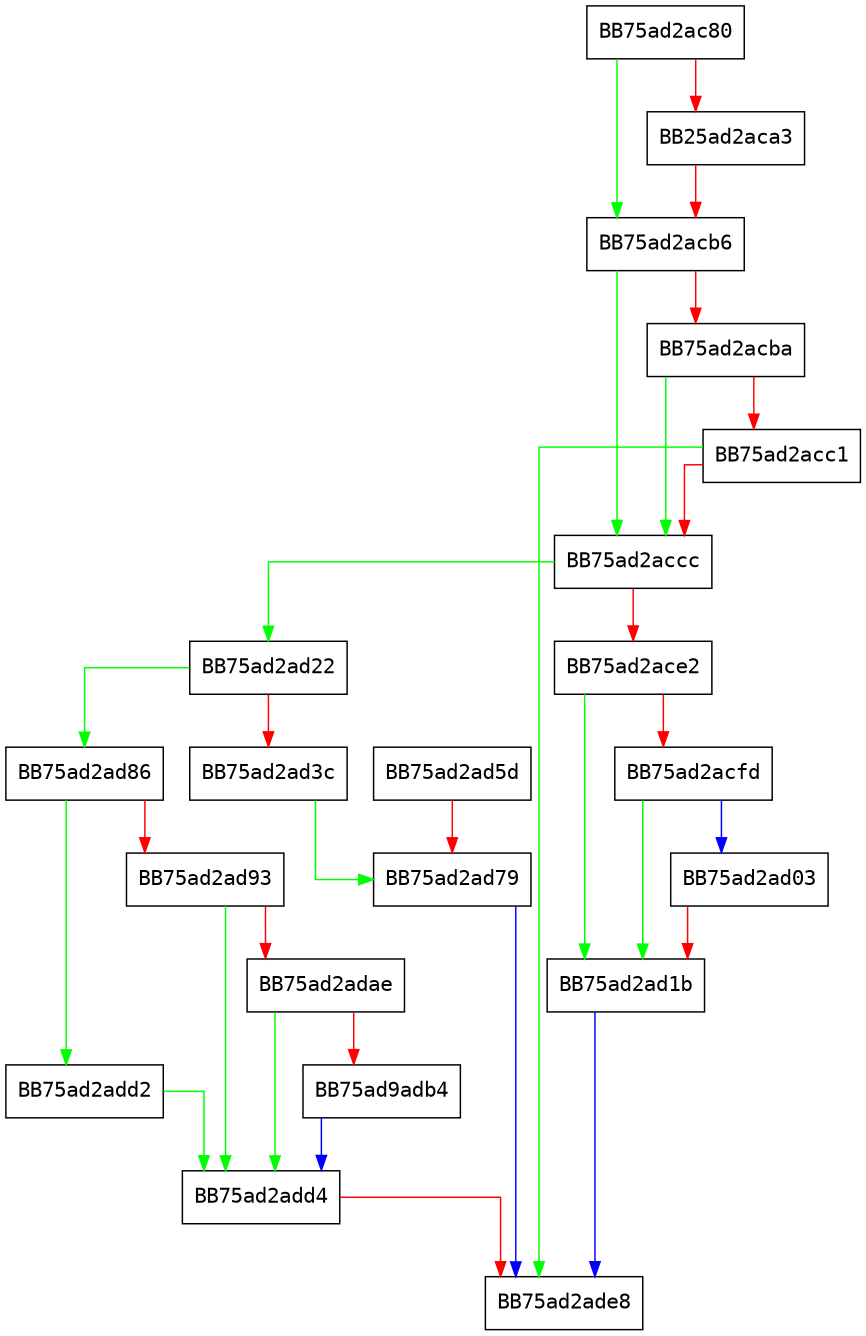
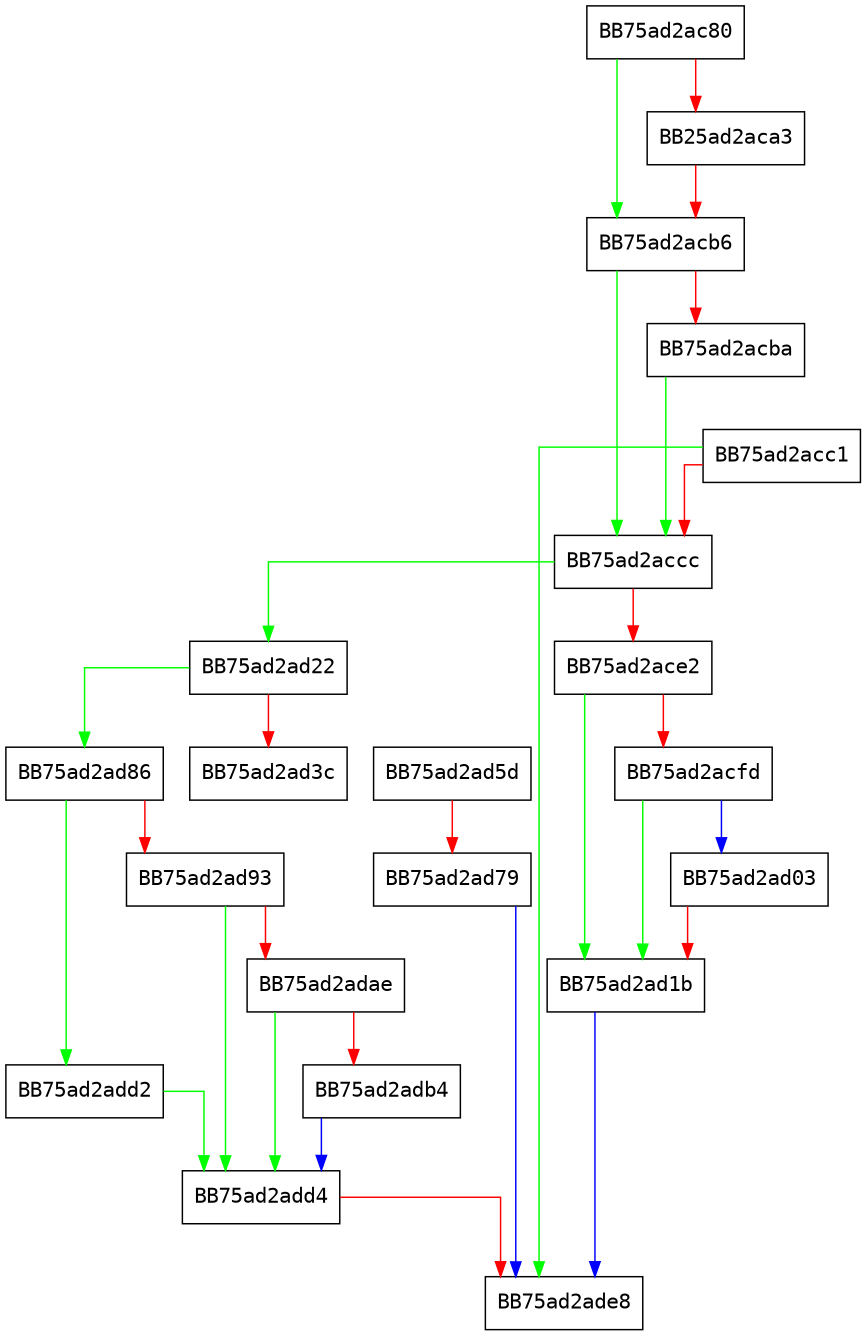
(754, 395) -> none
(315, 862) -> none
(382, 1091) -> (382, 1091)
